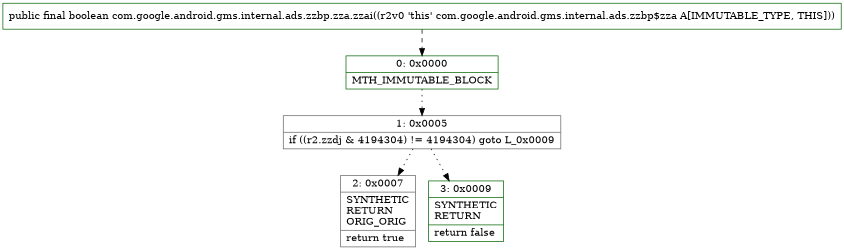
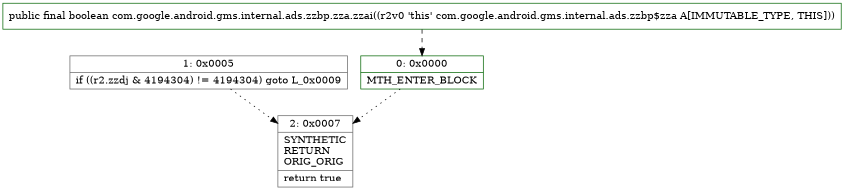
(422, 80) -> (422, 80)
(422, 99) -> (380, 104)
(466, 211) -> none
